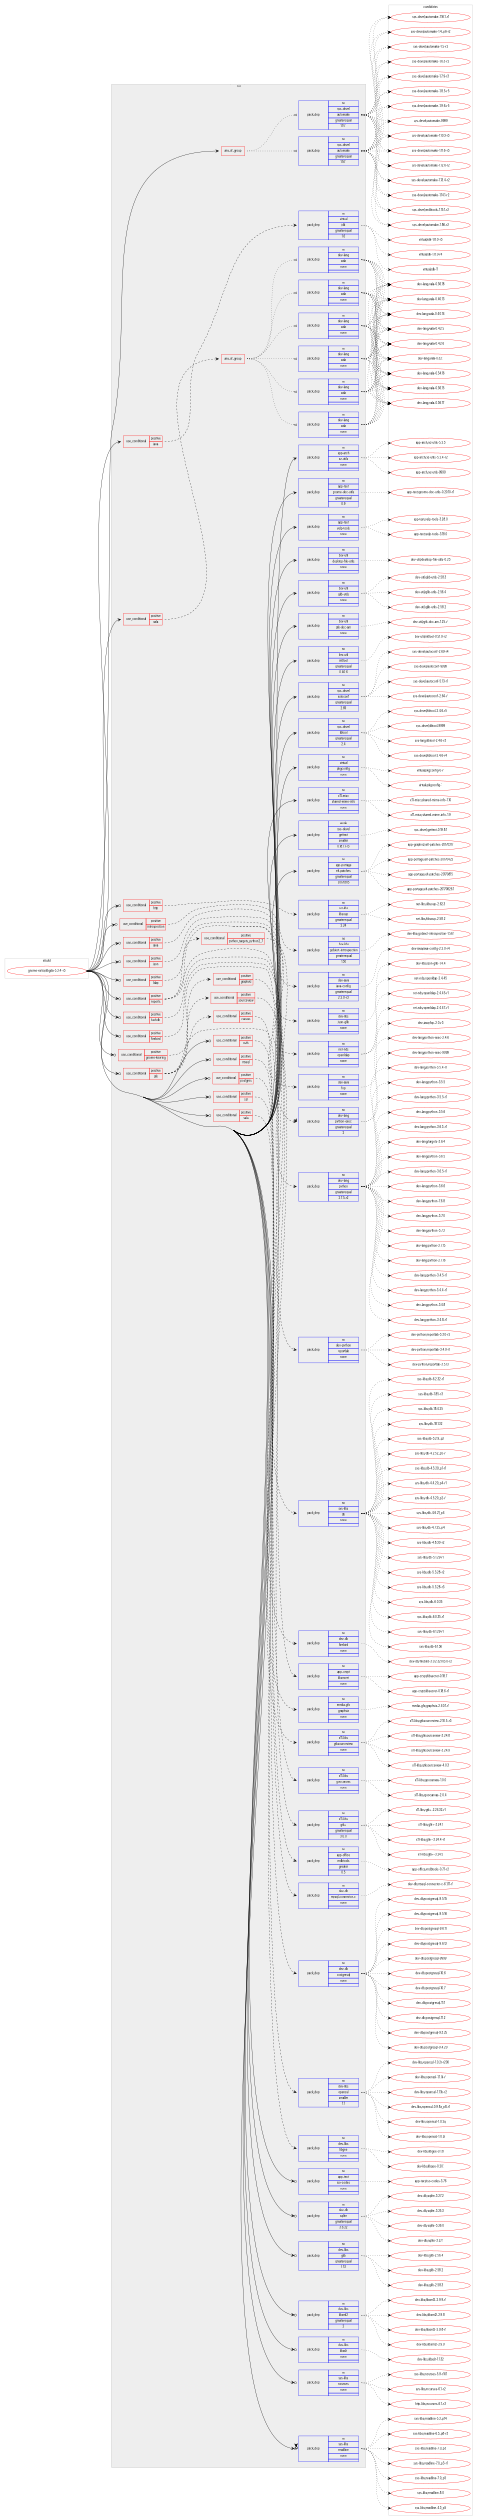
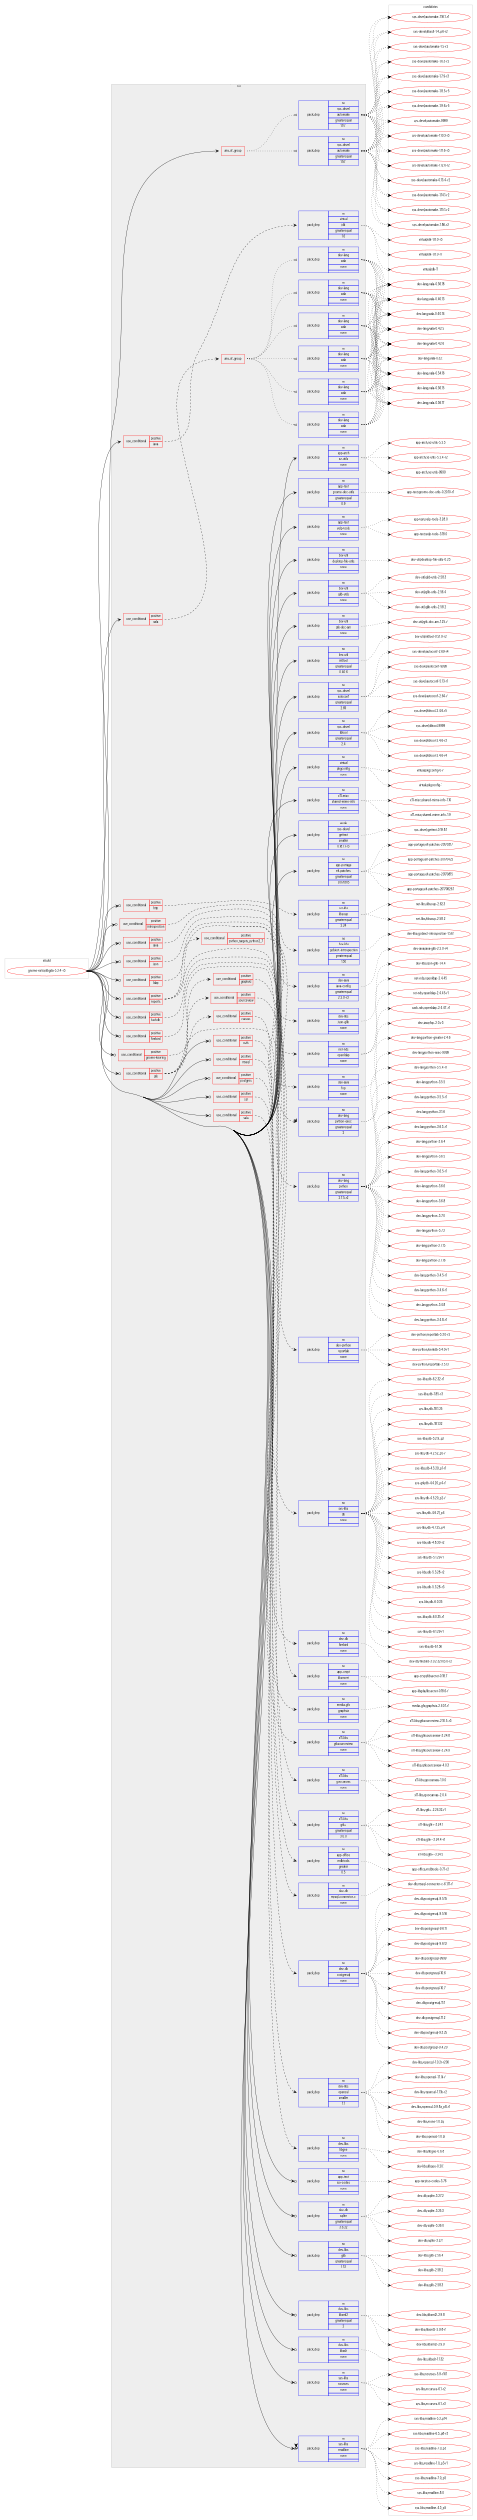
(431, 32) -> (431, 32)
(431, 181) -> (431, 181)
(431, 210) -> (431, 210)
(431, 255) -> (431, 255)
(431, 741) -> (431, 741)
(431, 845) -> (431, 845)
(431, 949) -> (431, 949)
(431, 1008) -> (431, 1008)
(431, 1038) -> (431, 1038)
(431, 1112) -> (431, 1112)
(431, 1142) -> (431, 1142)
(431, 1201) -> (431, 1201)
(431, 1291) -> (431, 1291)
(431, 1350) -> (431, 1350)
(431, 1409) -> (431, 1409)
(431, 1484) -> (431, 1484)
(431, 1692) -> (431, 1692)
(431, 2122) -> (431, 2122)
(431, 2152) -> (431, 2152)
(431, 2300) -> none
(431, 2404) -> (431, 2404)
(431, 2464) -> (431, 2464)
